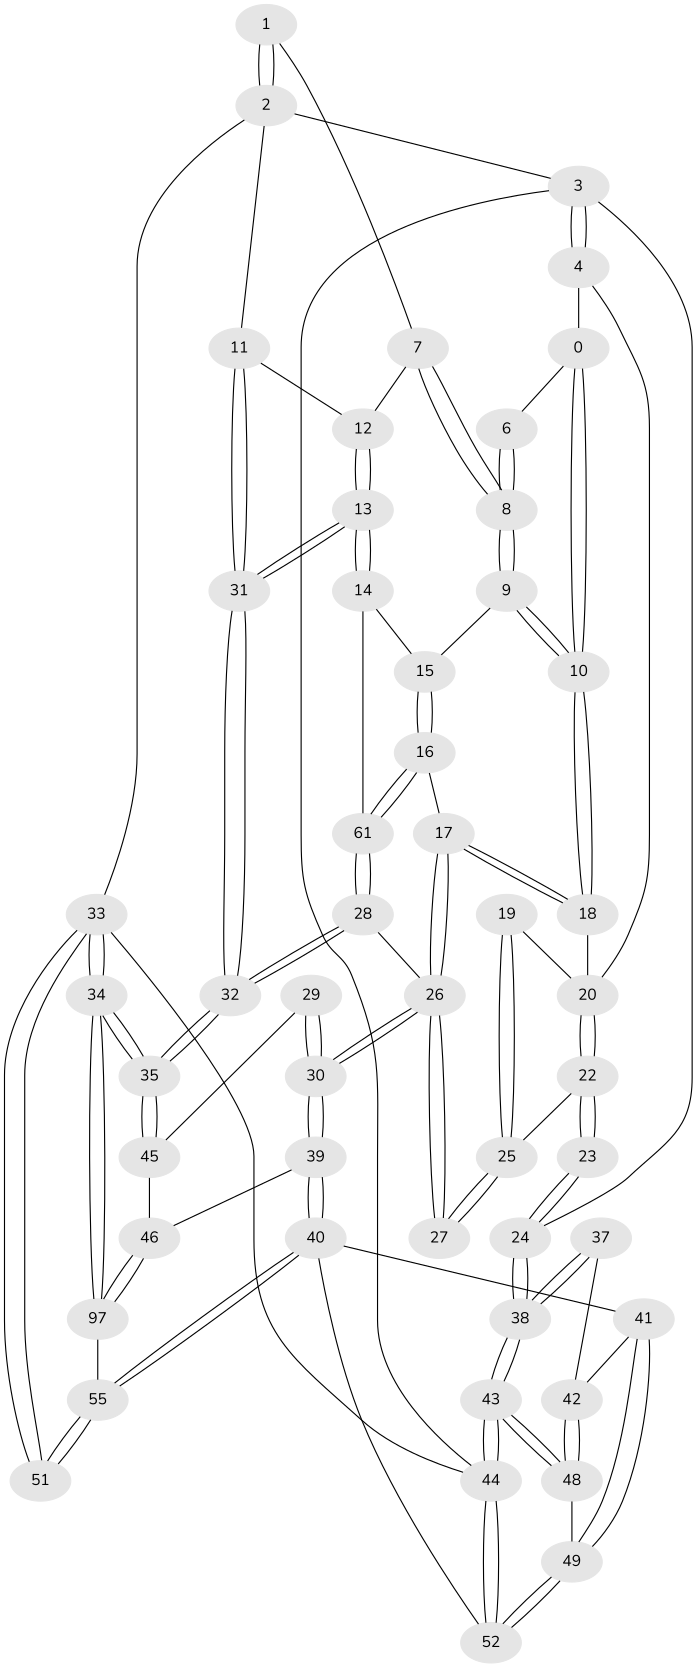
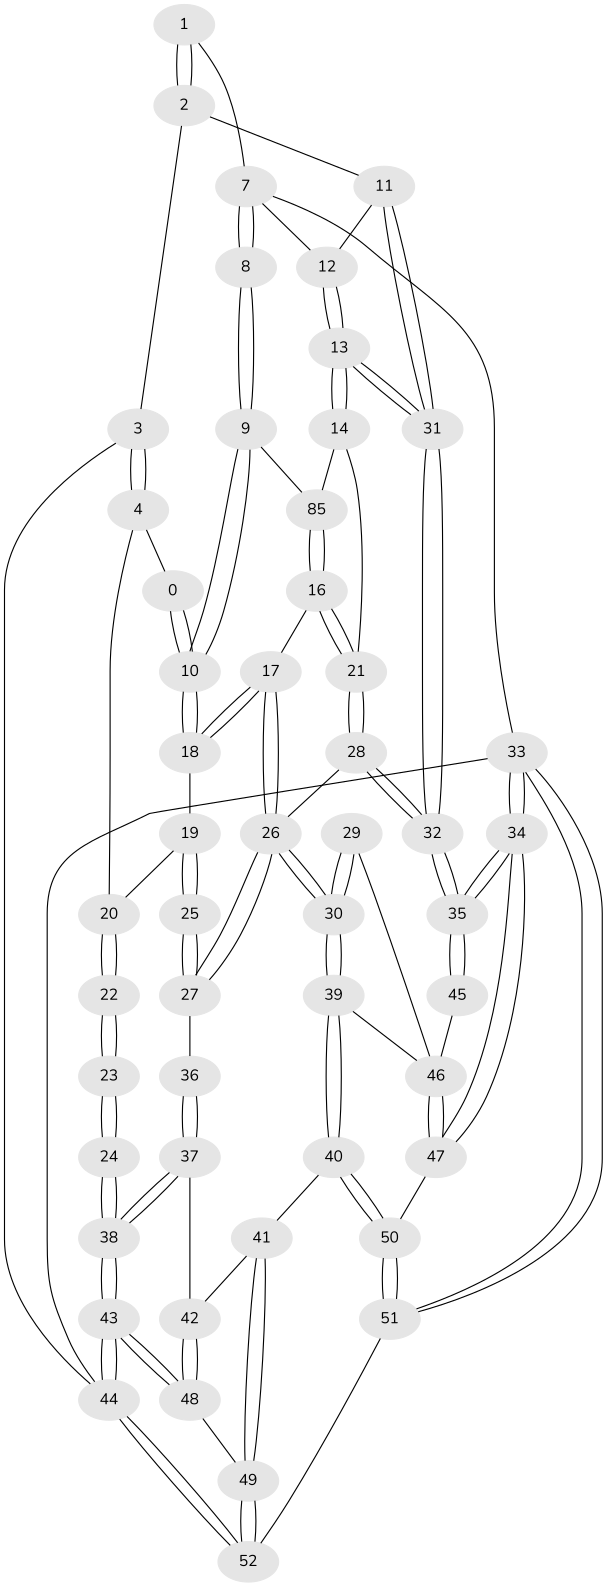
(507, 429) -> none
(137, 489) -> (493, 411)
(425, 672) -> (317, 510)
(692, 734) -> none
(363, 834) -> (356, 672)
(588, 955) -> (190, 793)
none -> (190, 1076)
(230, 1076) -> (395, 955)
(547, 1117) -> none
(98, 1319) -> (436, 1157)
(98, 1400) -> (390, 1238)
(375, 1451) -> (323, 1443)
